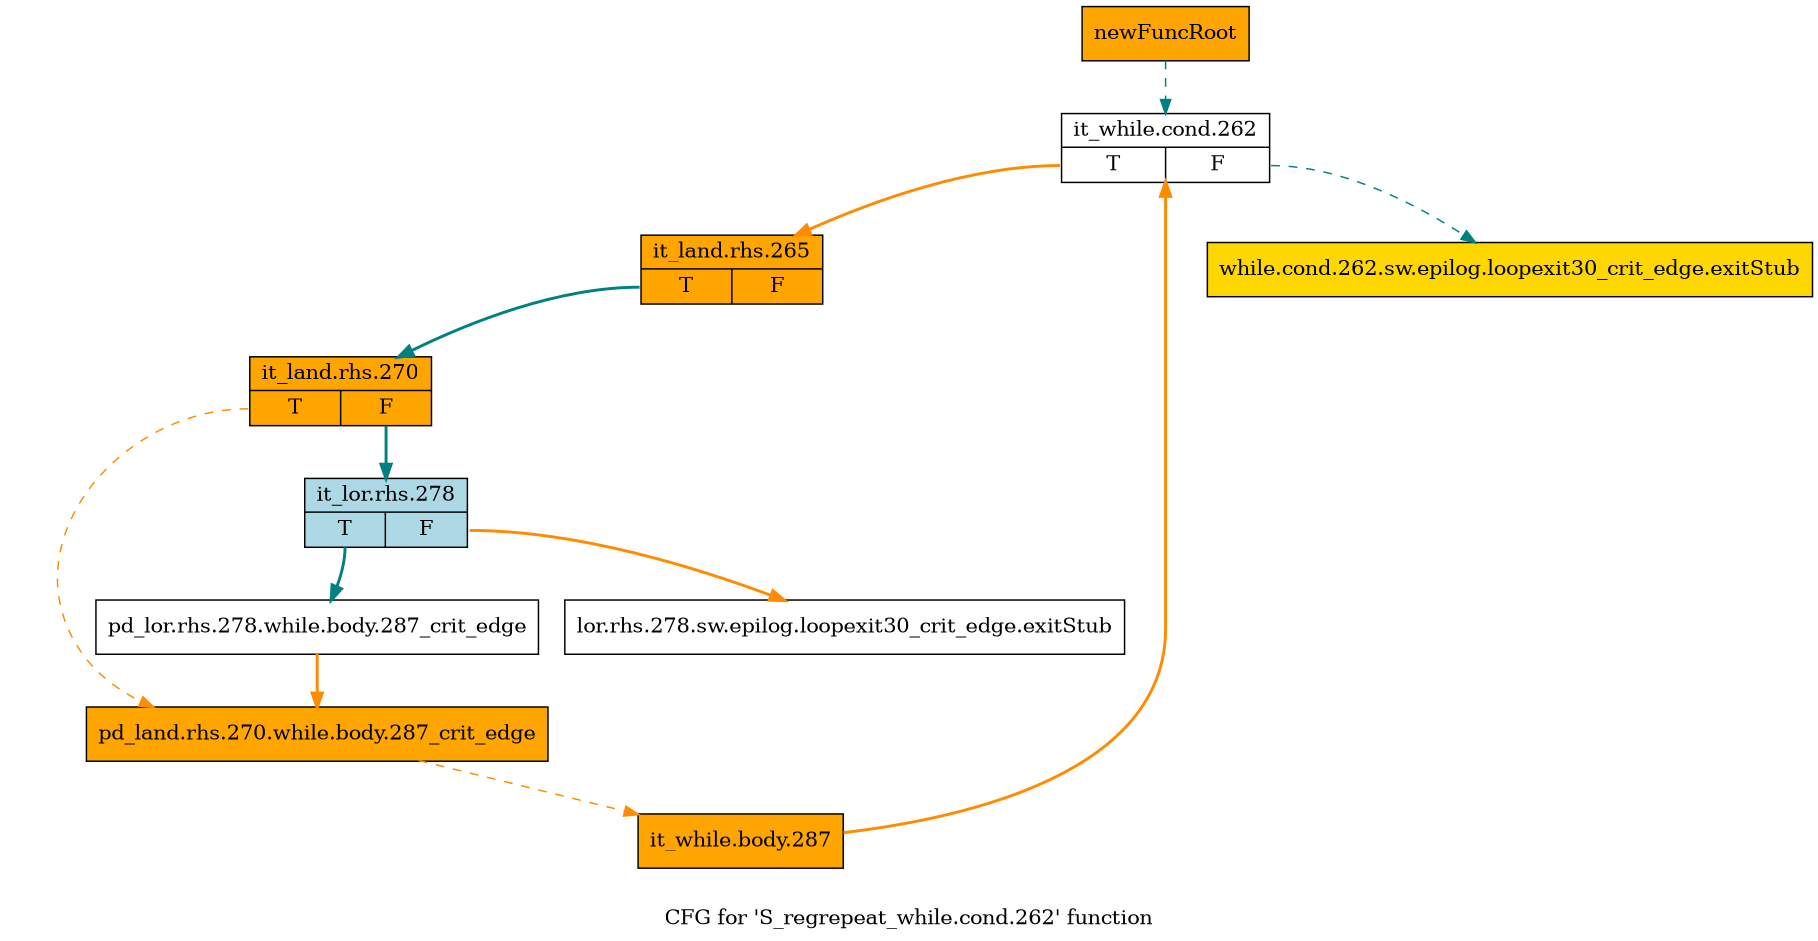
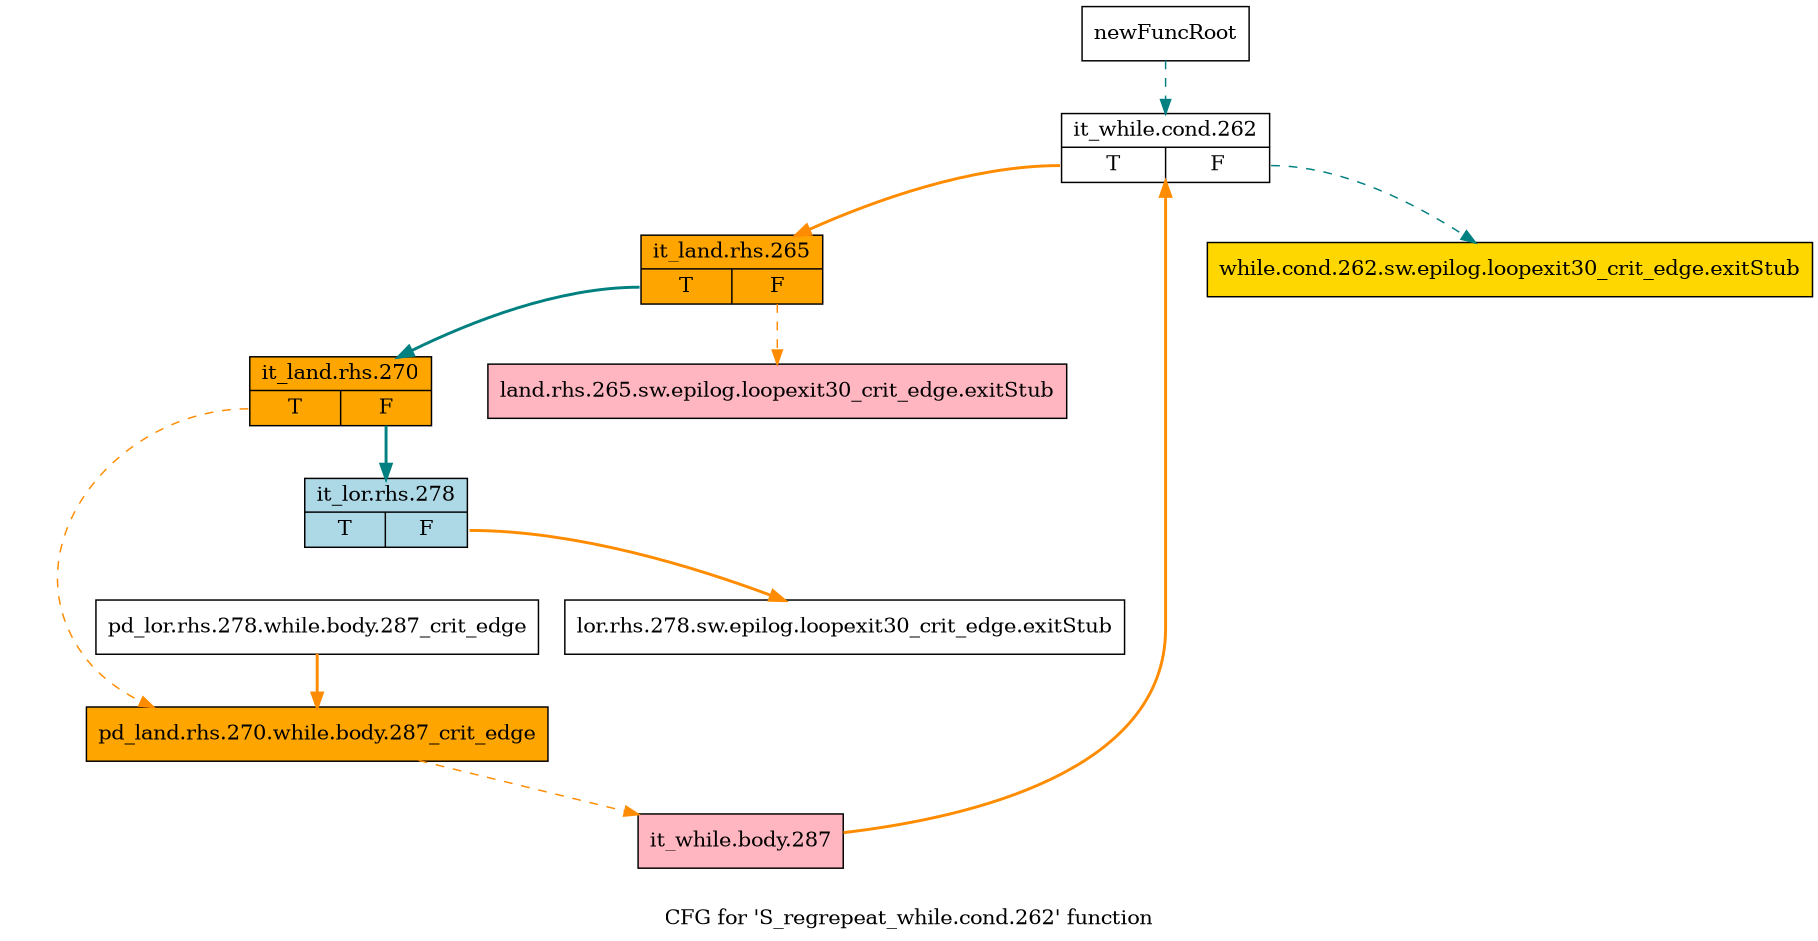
(1166, 34) -> (1166, 34)
none -> (777, 391)
(343, 567) -> none
(741, 841) -> (741, 841)
